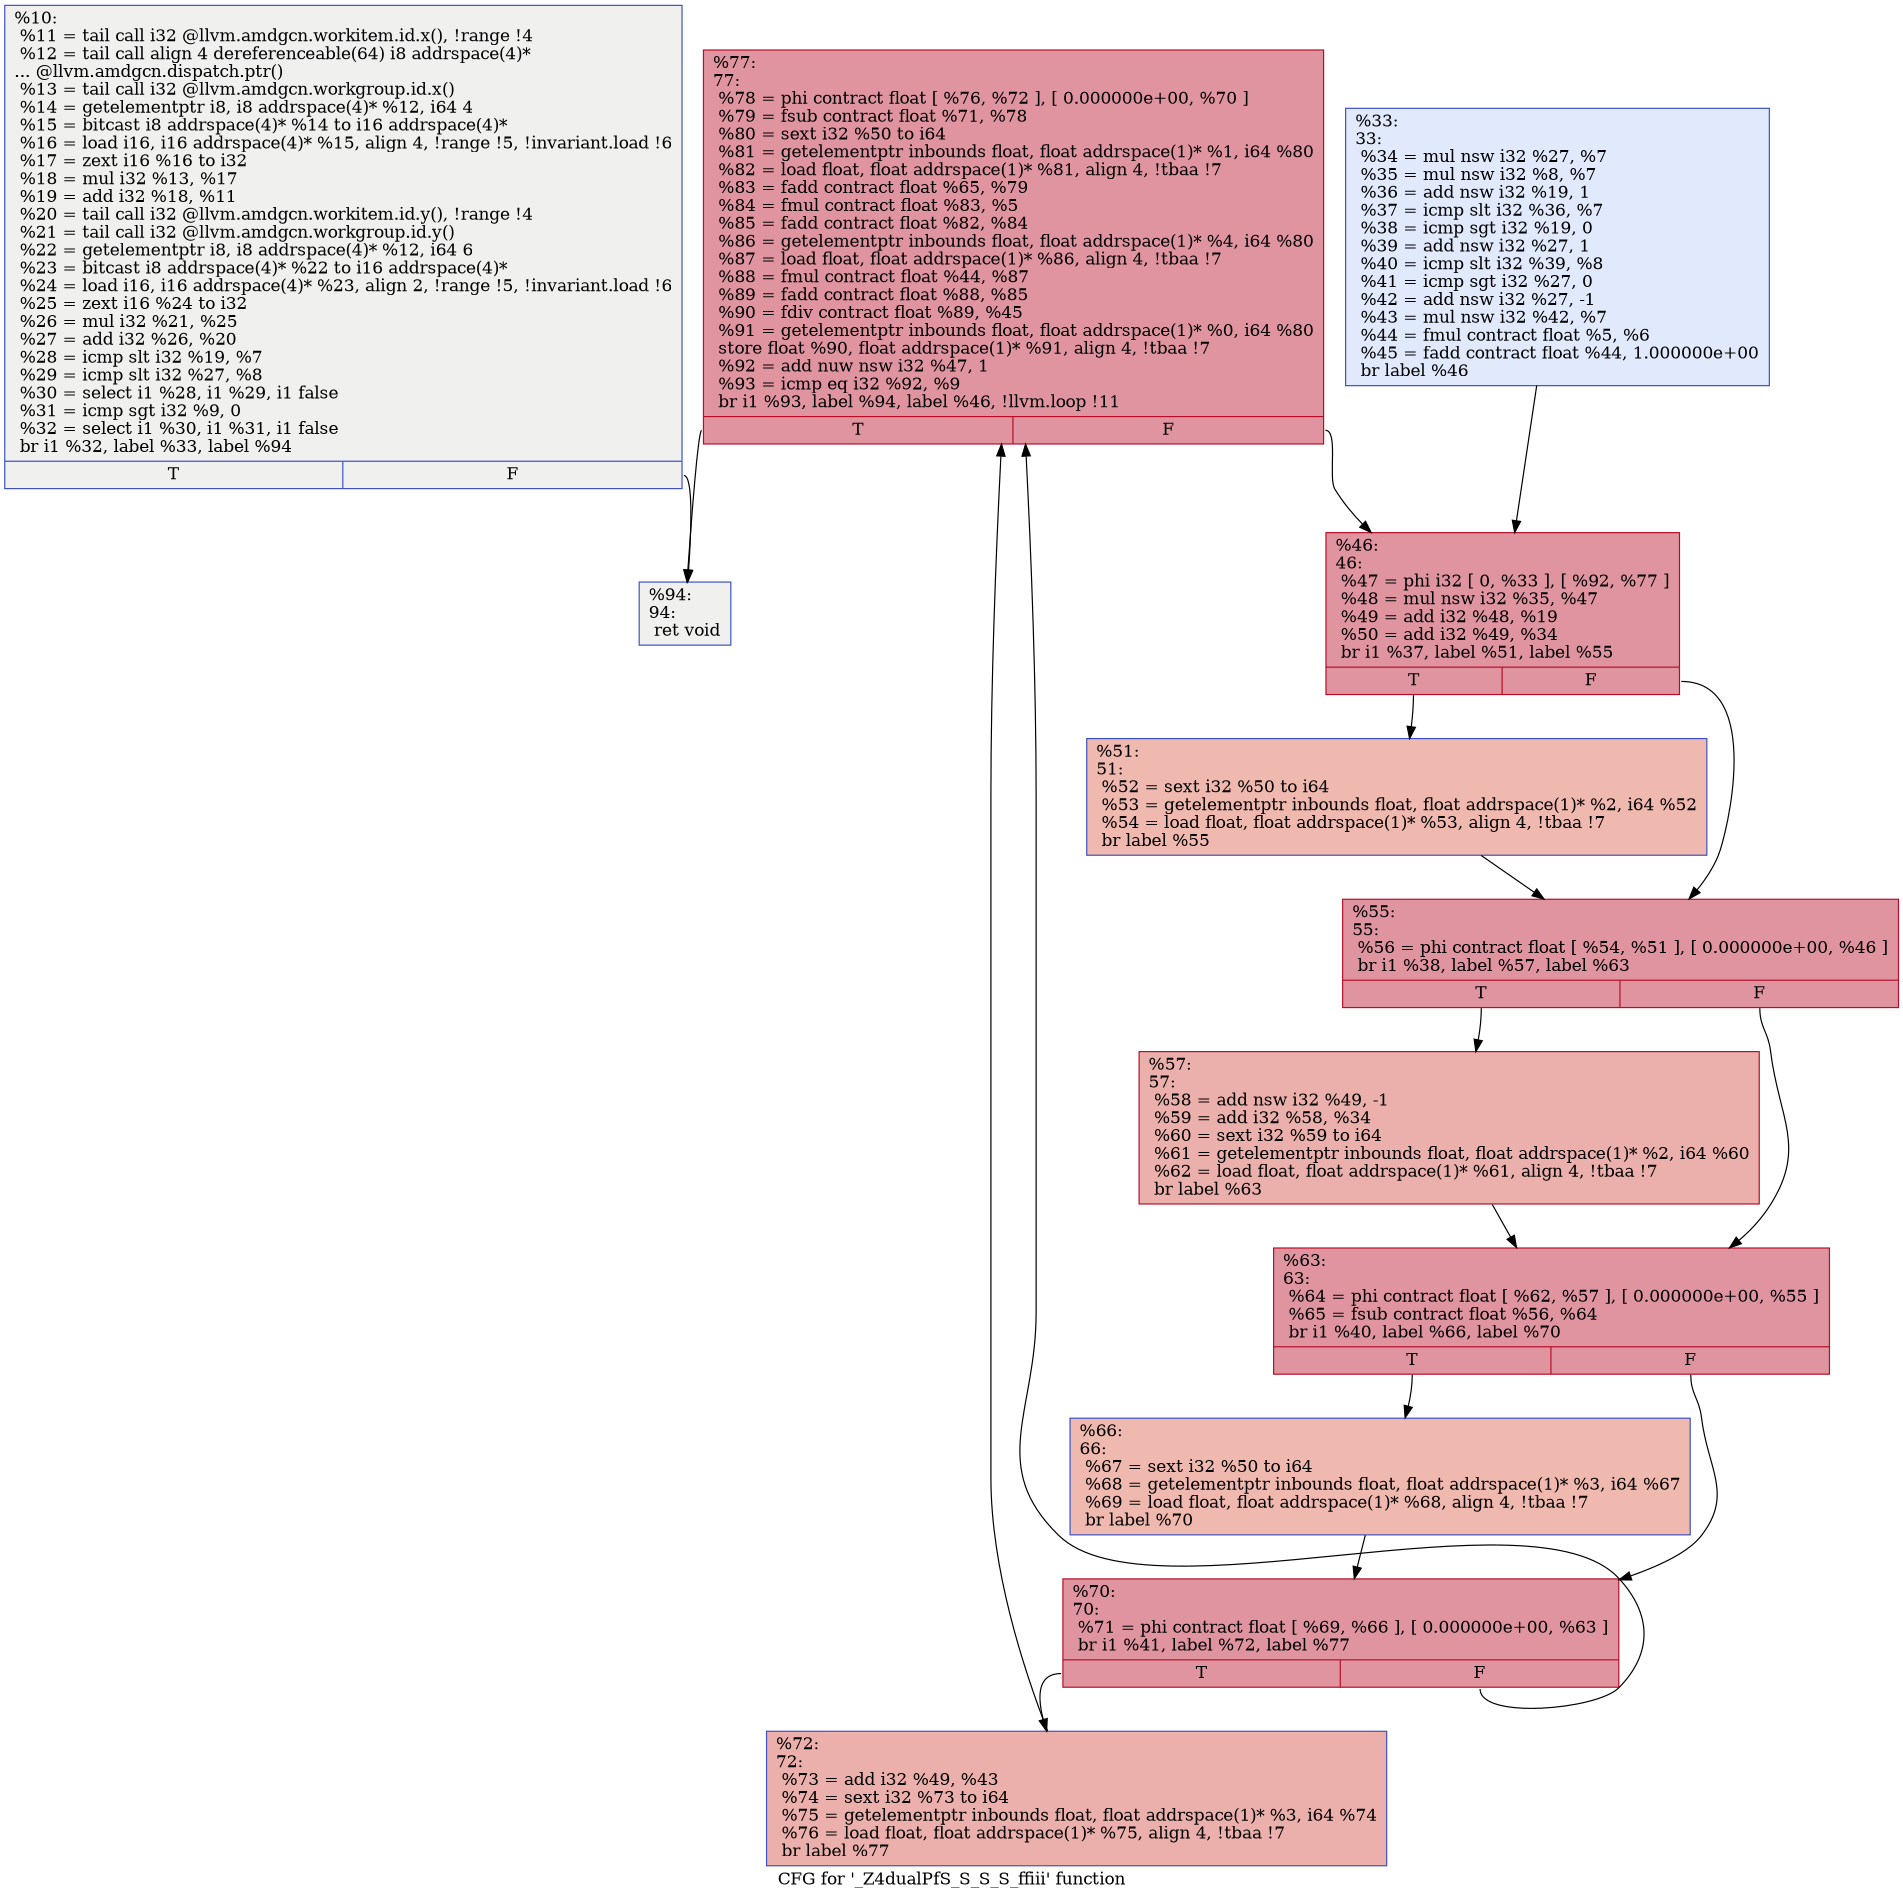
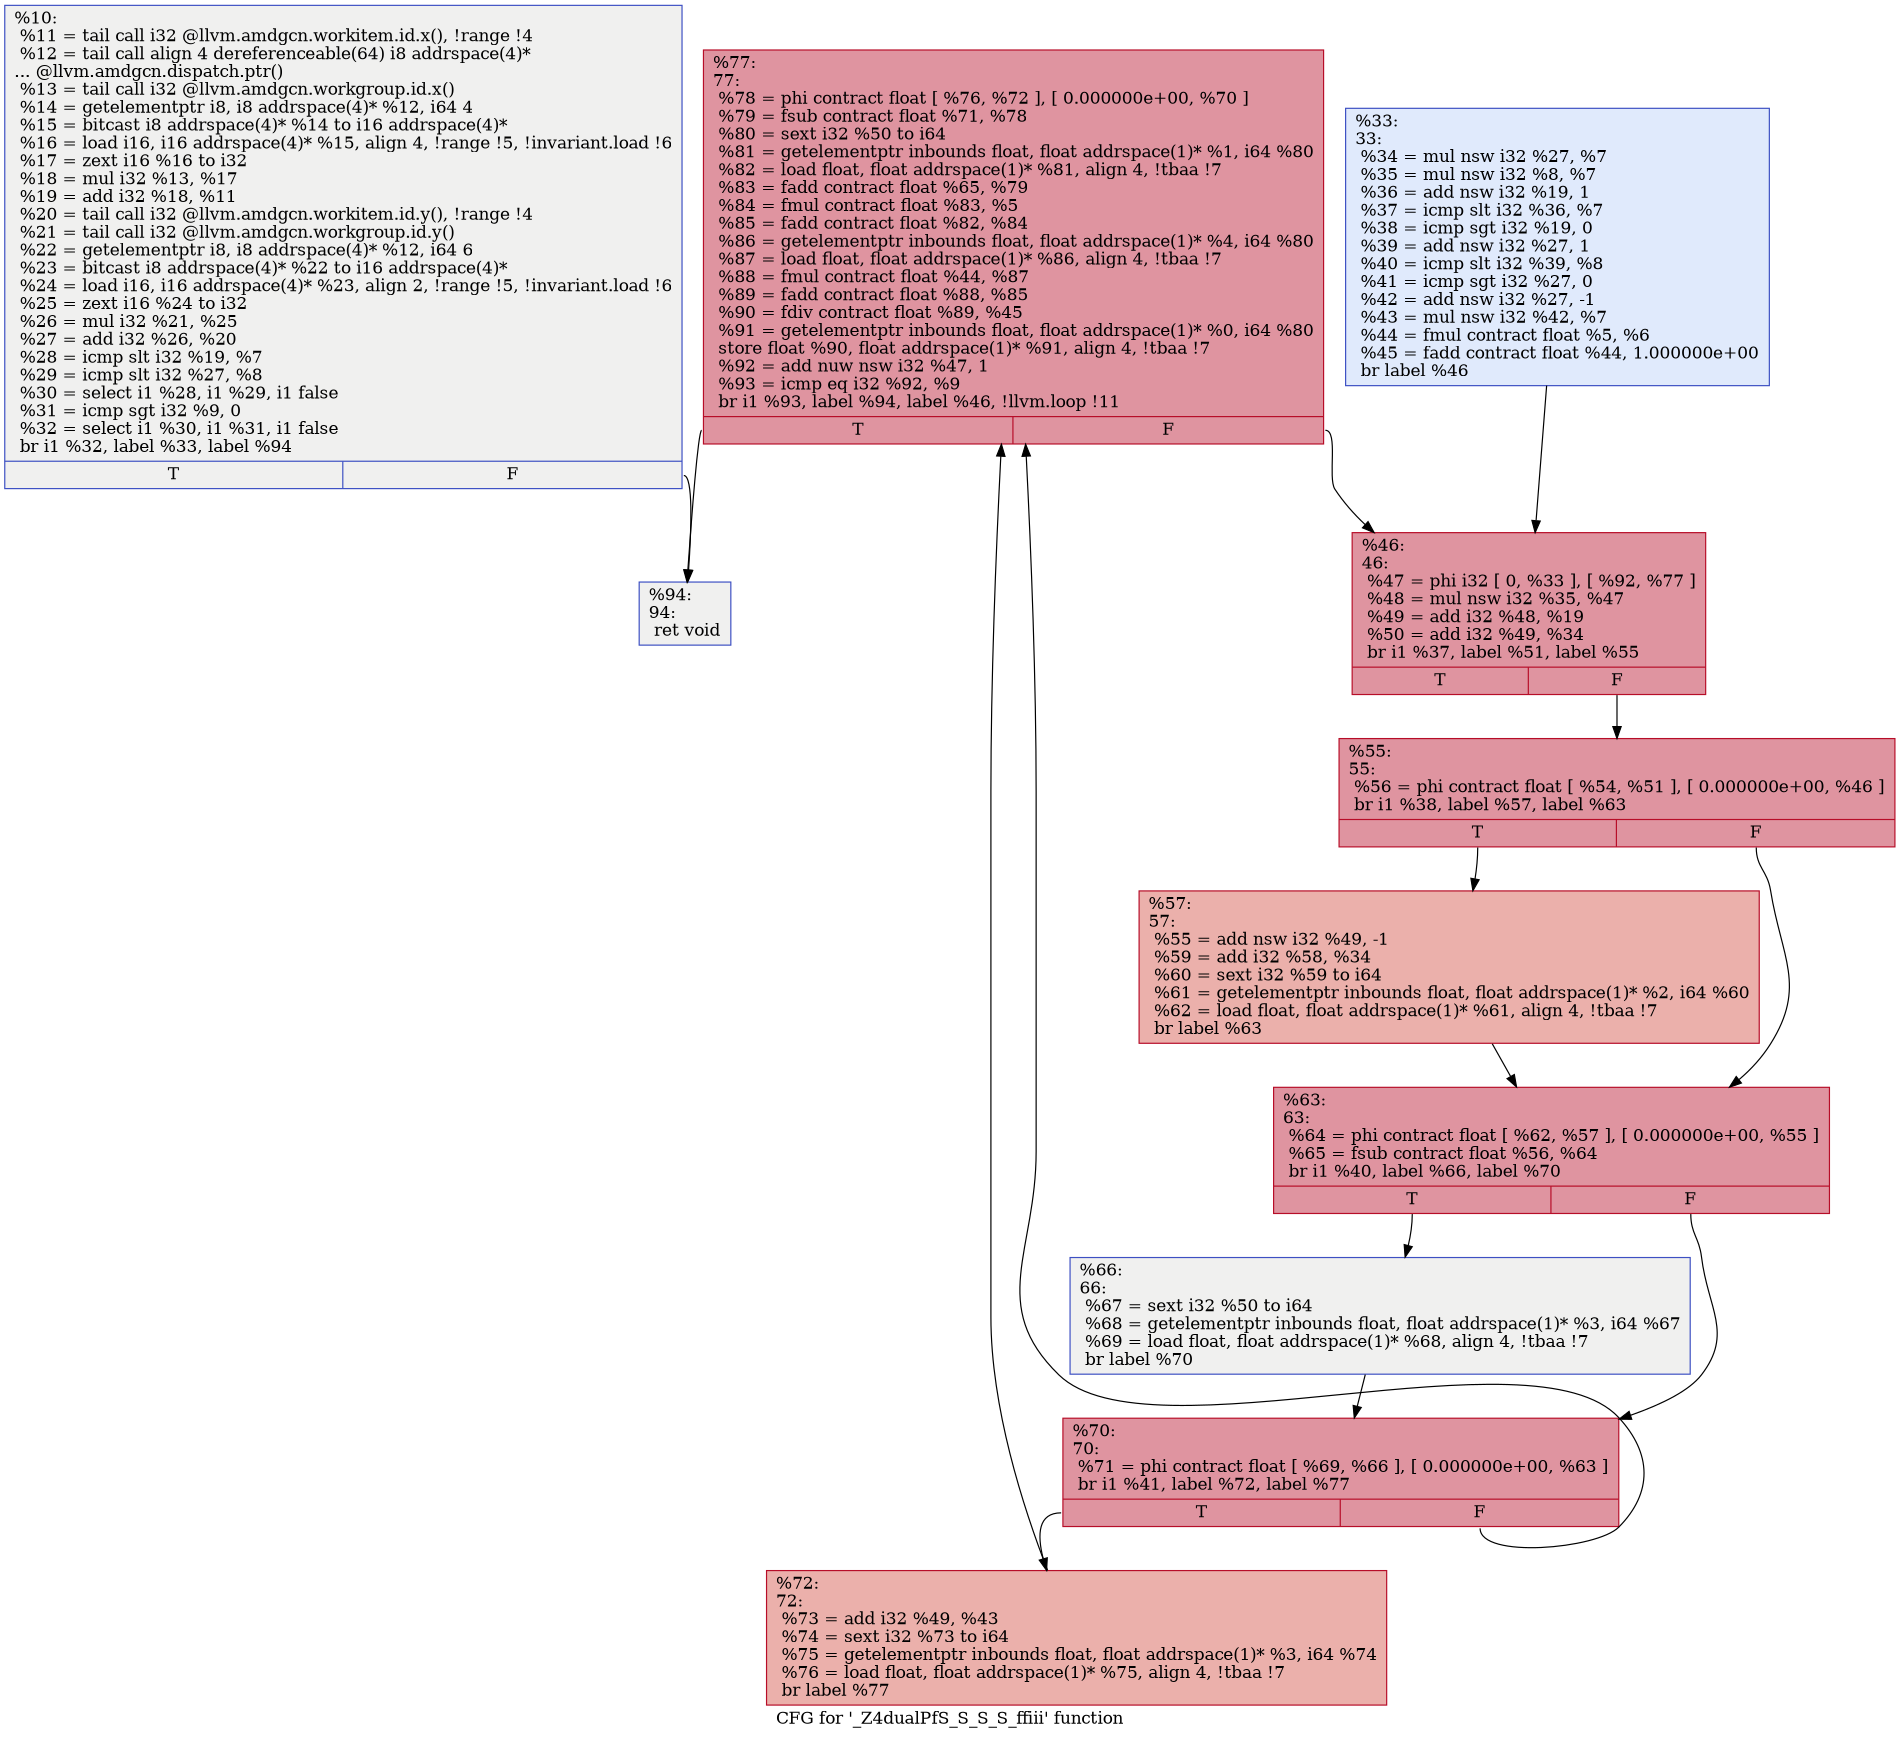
(1397, 797) -> none
(1269, 1100) -> (1269, 940)
(1380, 1477) -> (1380, 1316)
(1077, 1799) -> (1077, 1638)
